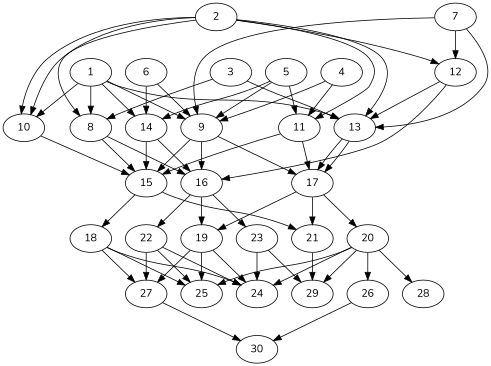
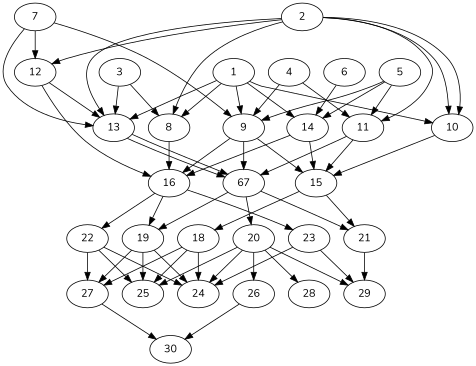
(177, 103) -> none
(116, 153) -> none
(312, 183) -> (244, 183)
